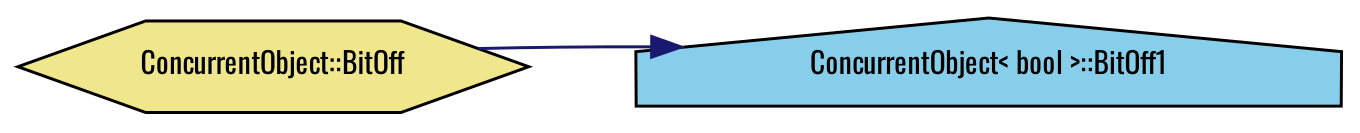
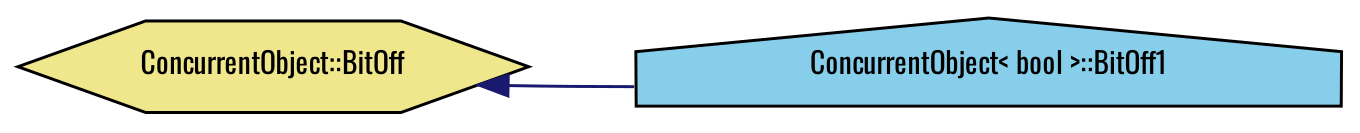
(565, 47) -> (572, 86)
